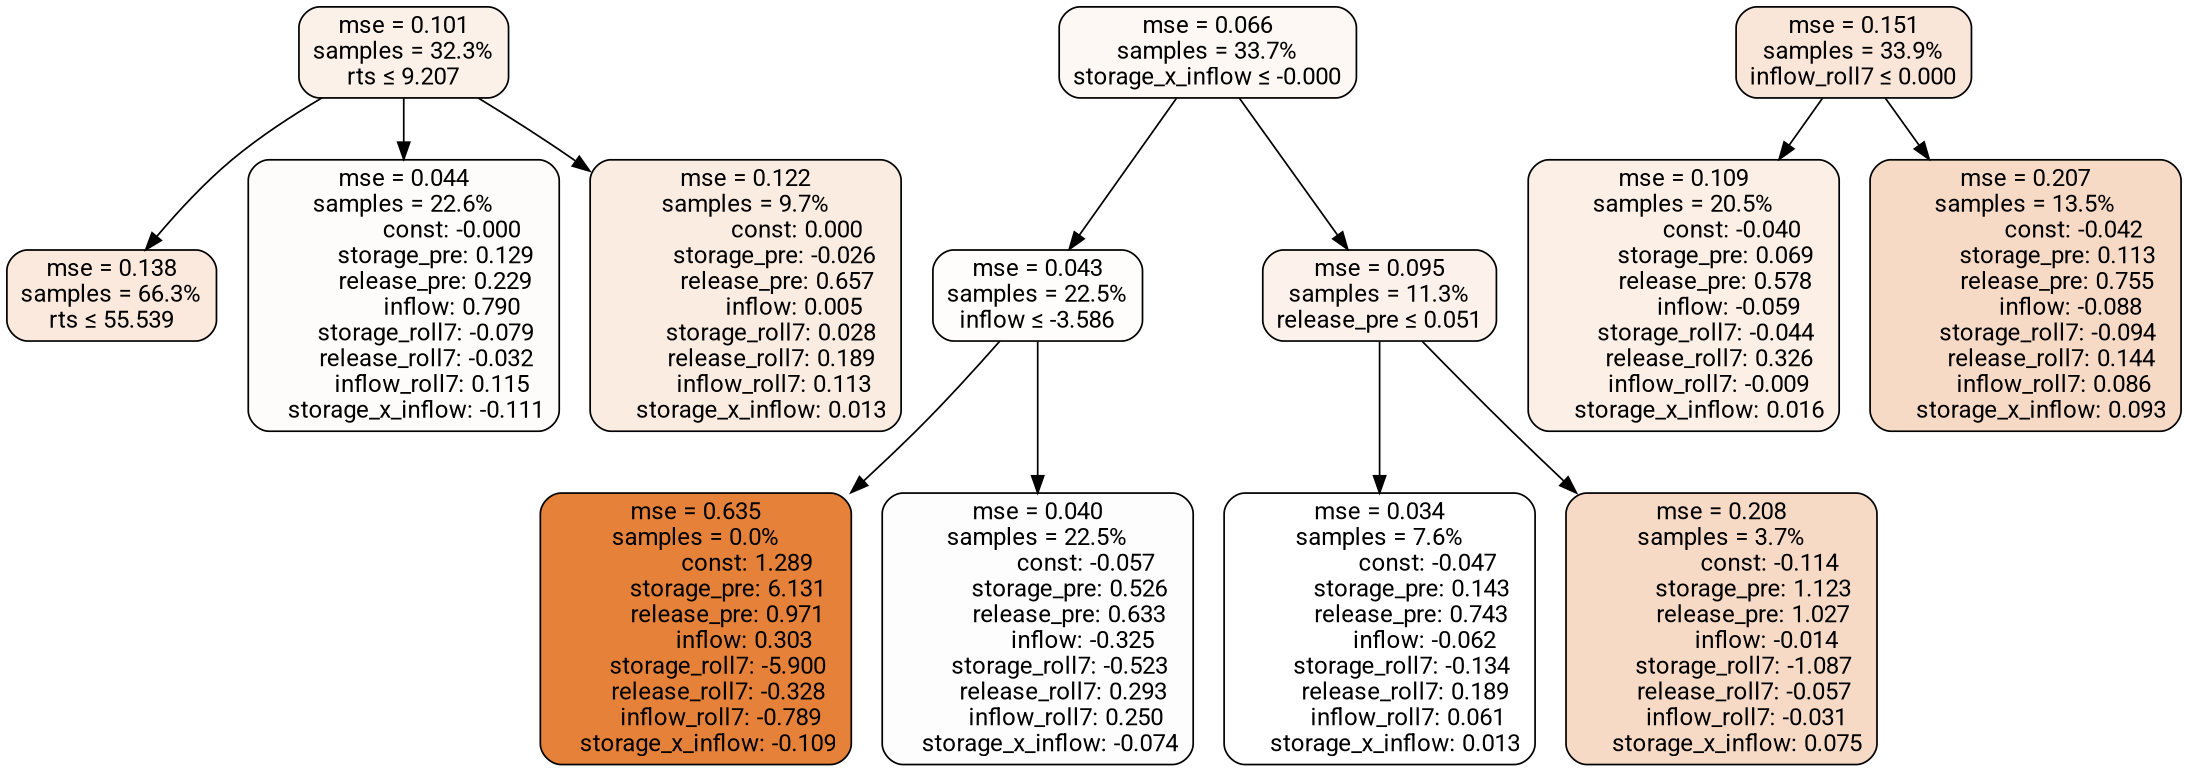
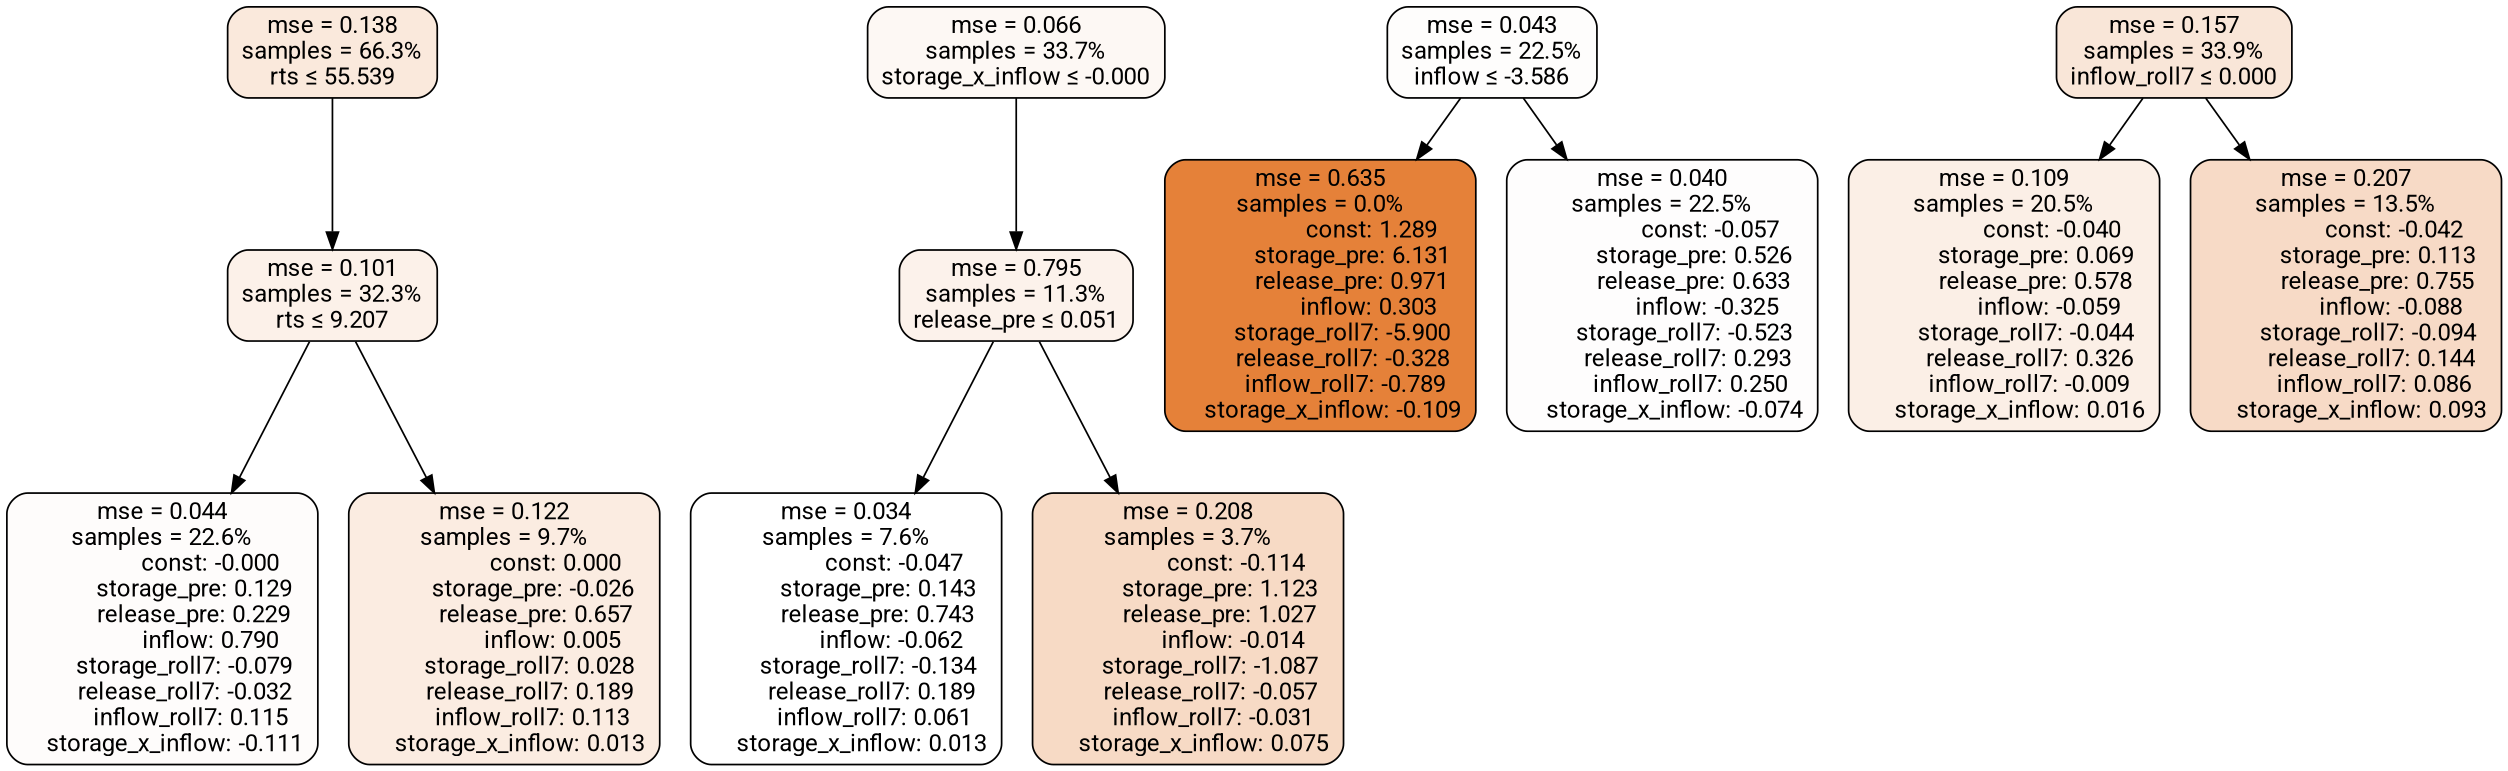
(1854, 52) -> (2174, 52)
(233, 159) -> (332, 165)
(1128, 167) -> none
(1380, 296) -> (1016, 296)
